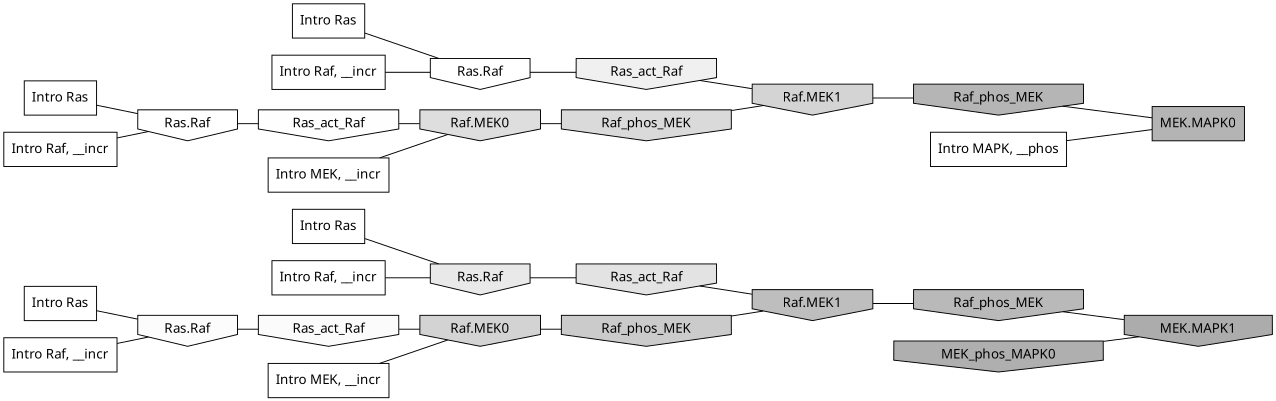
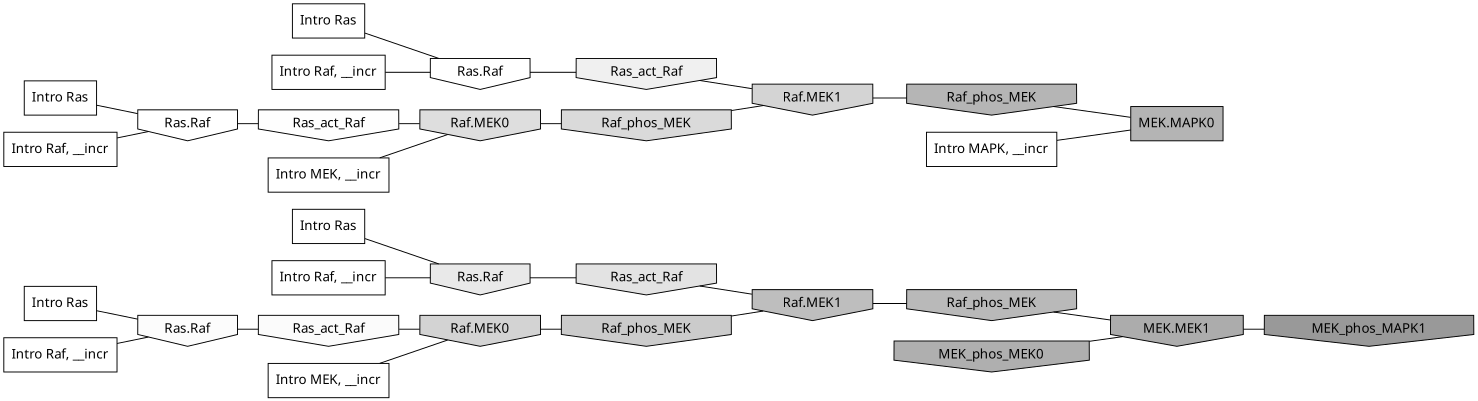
(998, 149) -> (992, 149)
(1198, 329) -> (1177, 329)
none -> (1369, 329)
(998, 355) -> (992, 355)
